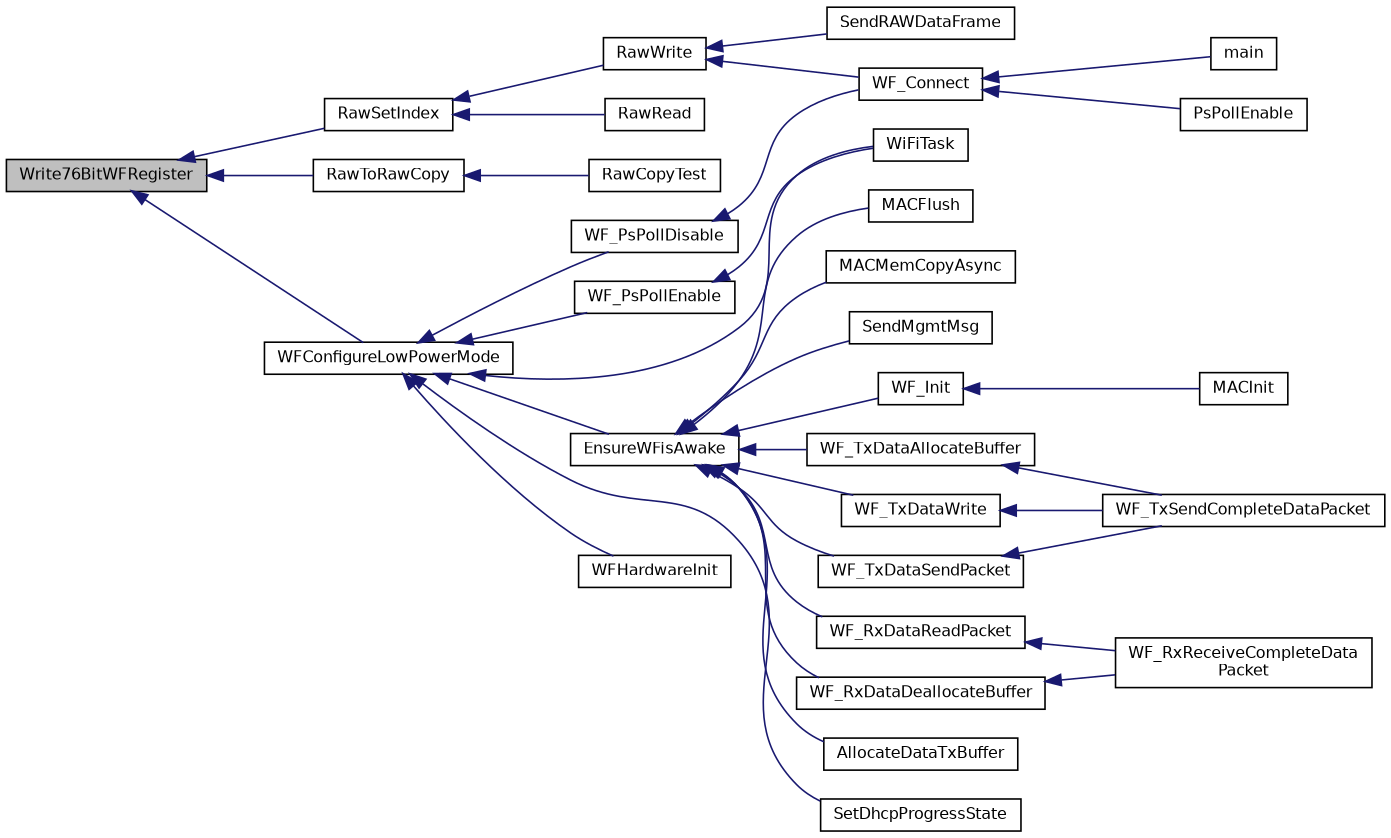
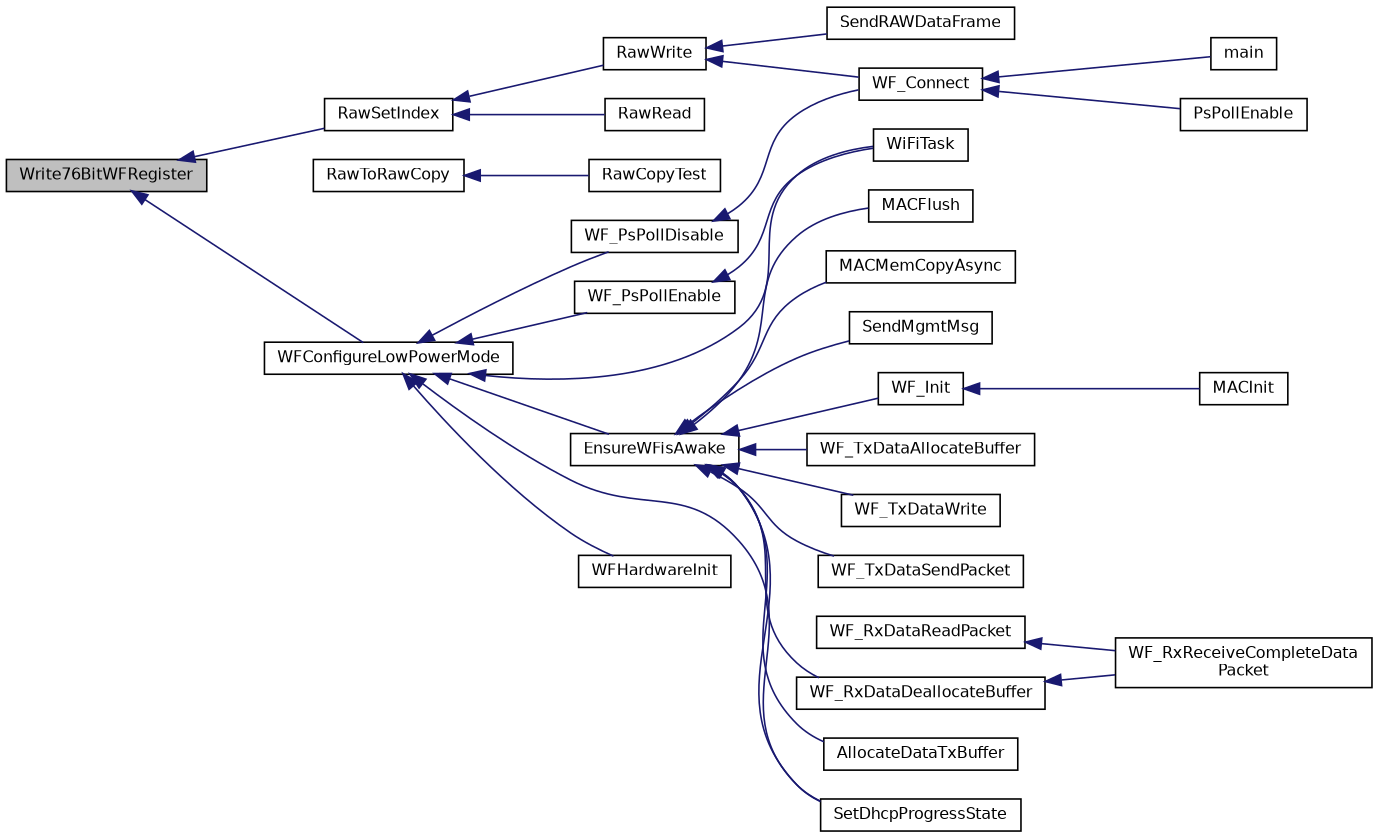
(268, 176) -> none
(1244, 510) -> none
(777, 578) -> (764, 641)
